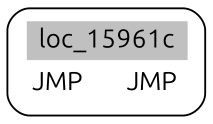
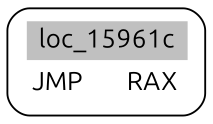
(105, 82) -> (105, 82)
